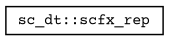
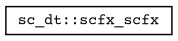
(84, 21) -> (89, 21)
